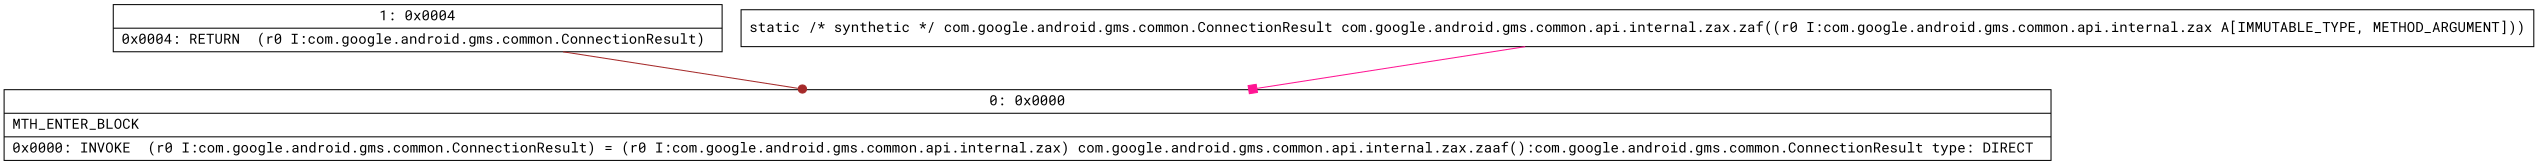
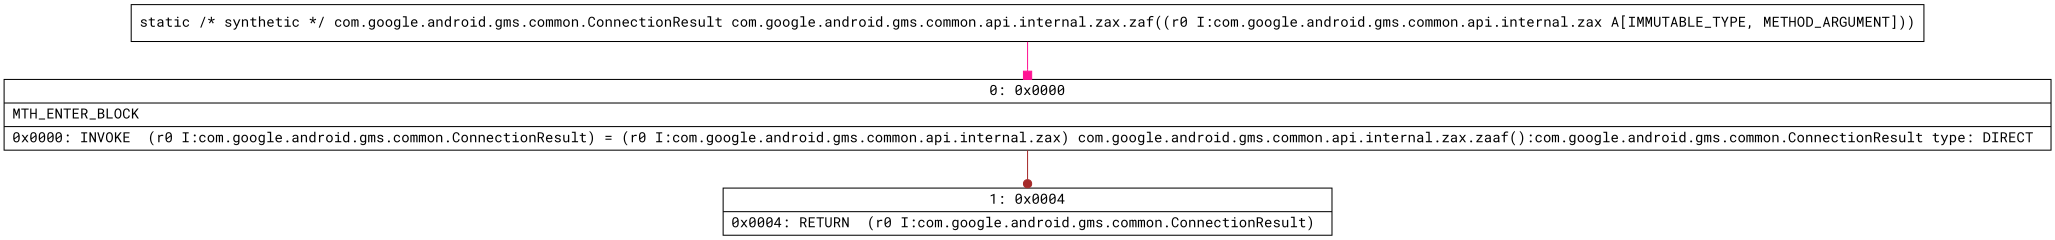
(680, 70) -> (1028, 165)
